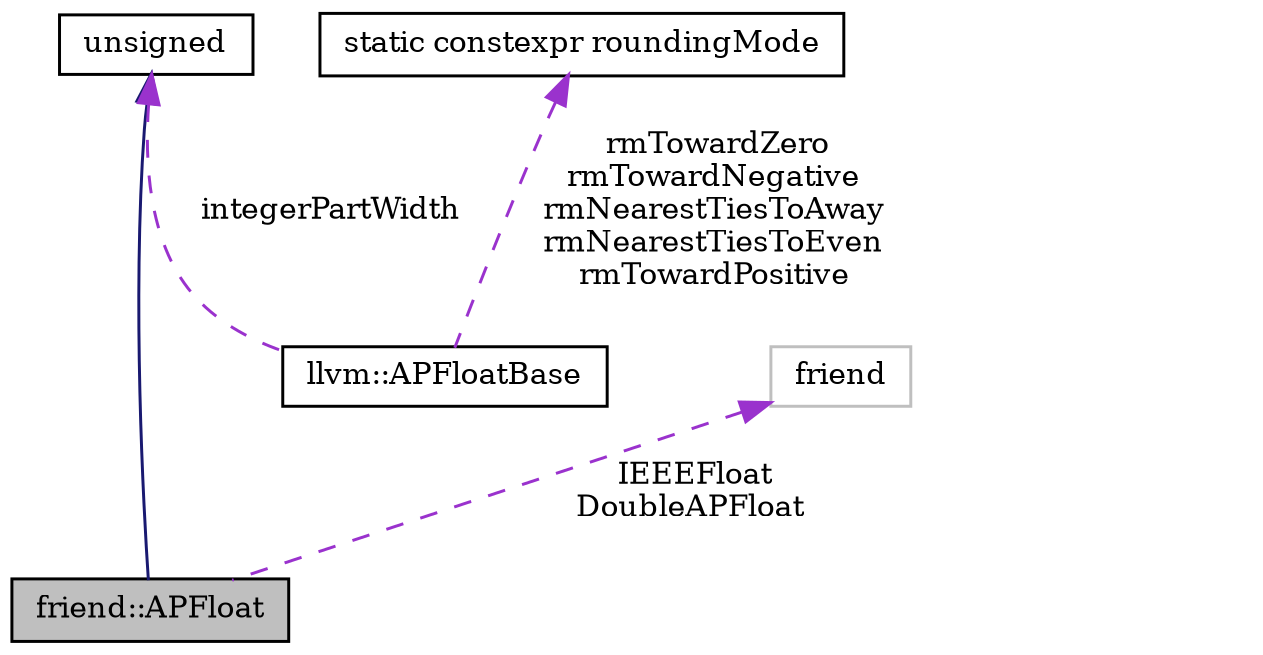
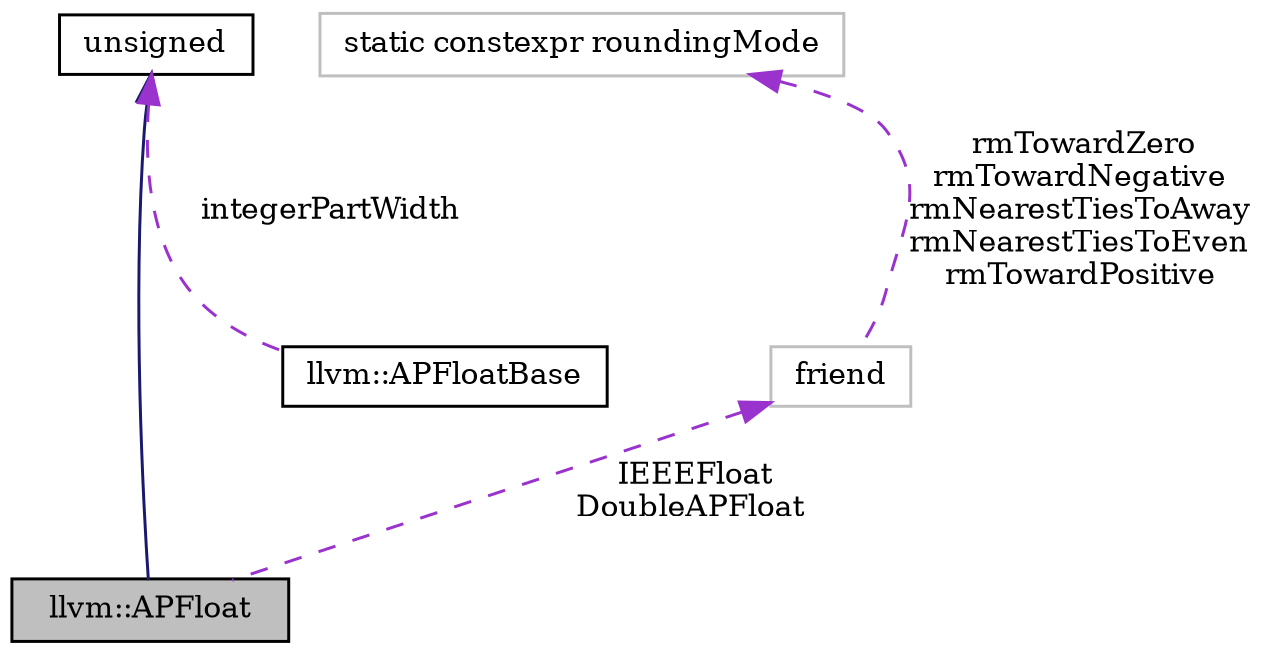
(582, 45) -> (582, 45)
(503, 224) -> (909, 182)
(150, 610) -> (150, 610)
